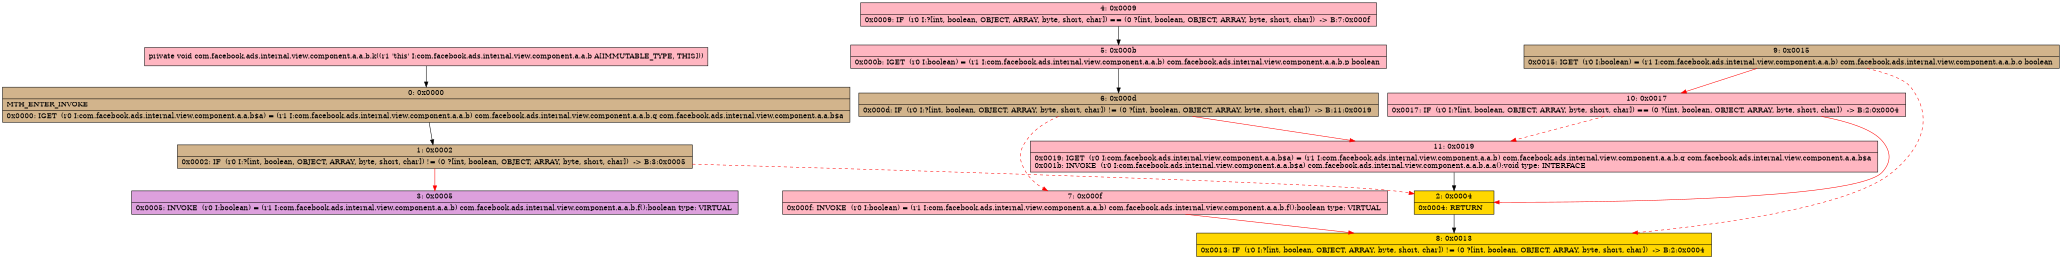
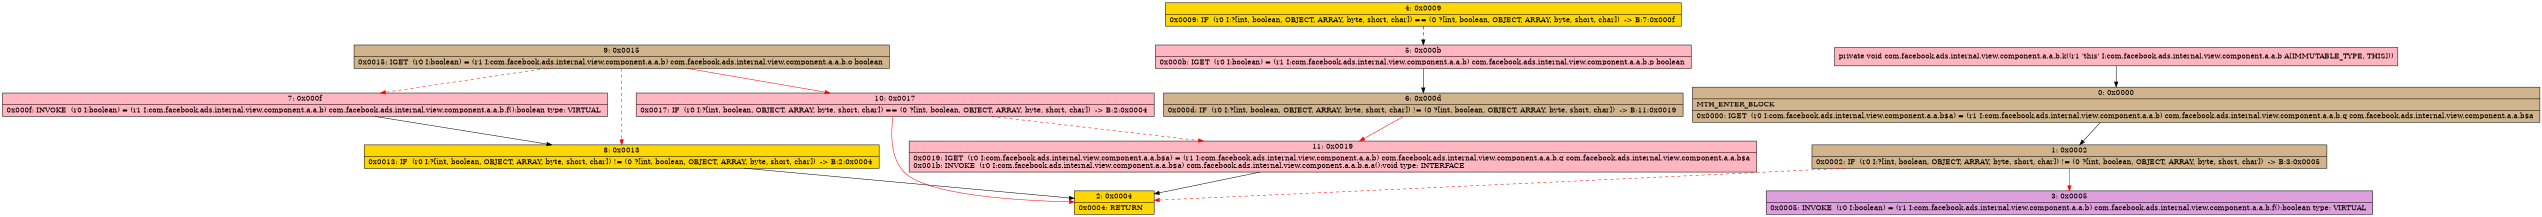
(1119, 14) -> (1423, 14)
(1119, 33) -> (1423, 33)
(48, 104) -> (1736, 104)
(1022, 148) -> (466, 80)
(1454, 221) -> (907, 183)
(1267, 223) -> (461, 130)
